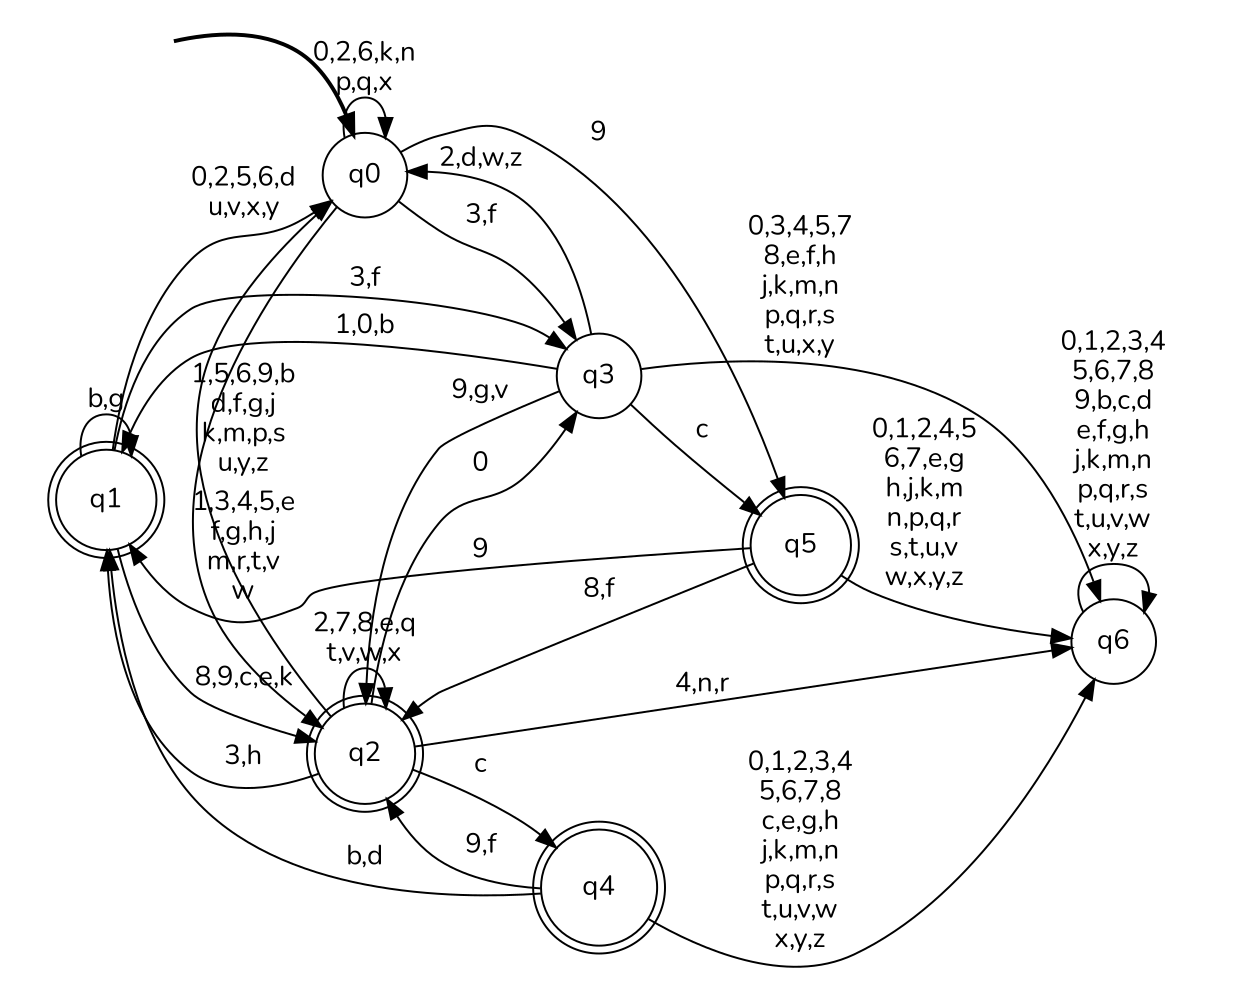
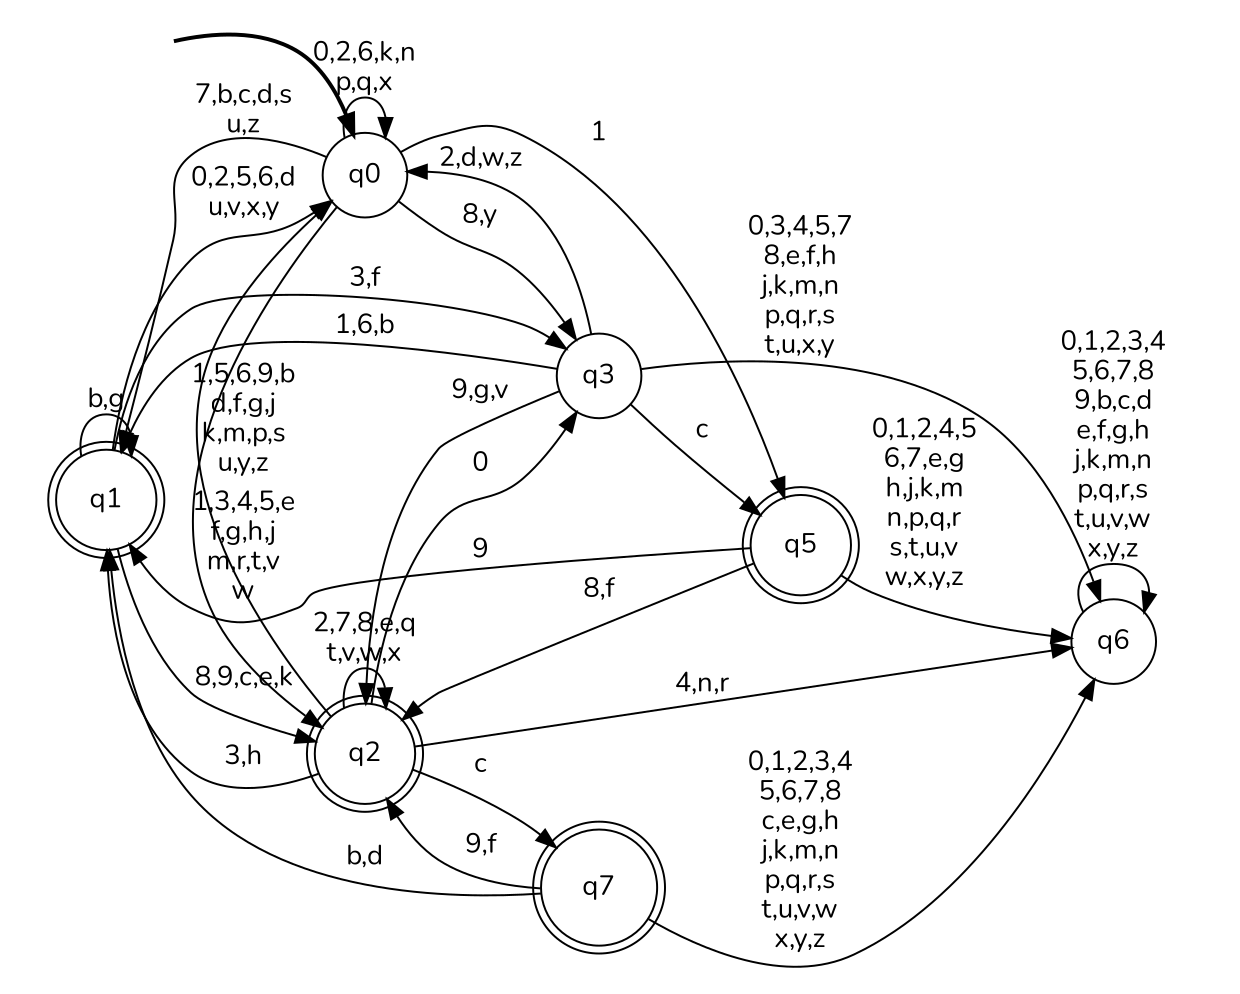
(599, 133) -> (599, 133)
none -> (175, 212)
(481, 216) -> (481, 216)
(365, 326) -> (365, 326)
(599, 888) -> (599, 888)
